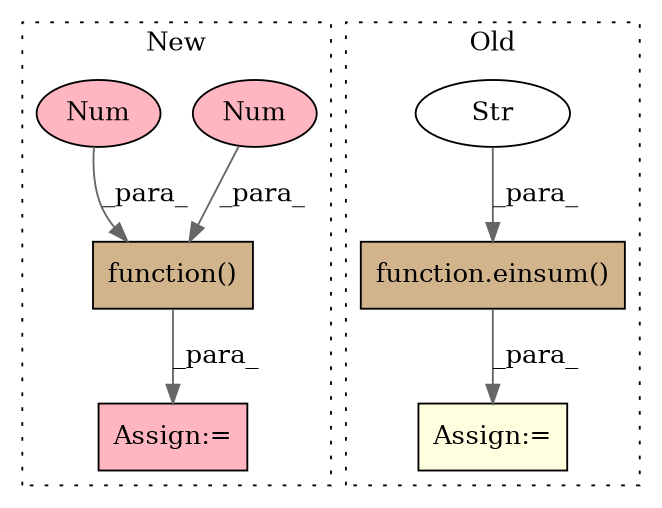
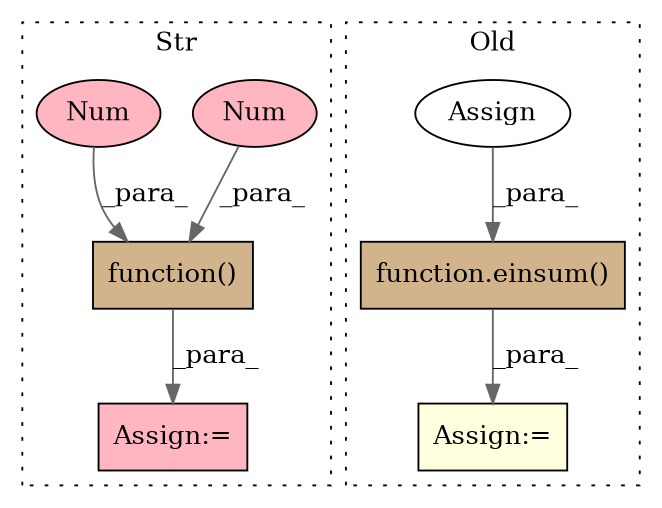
(177, 44) -> (177, 44)
(493, 113) -> (493, 113)
